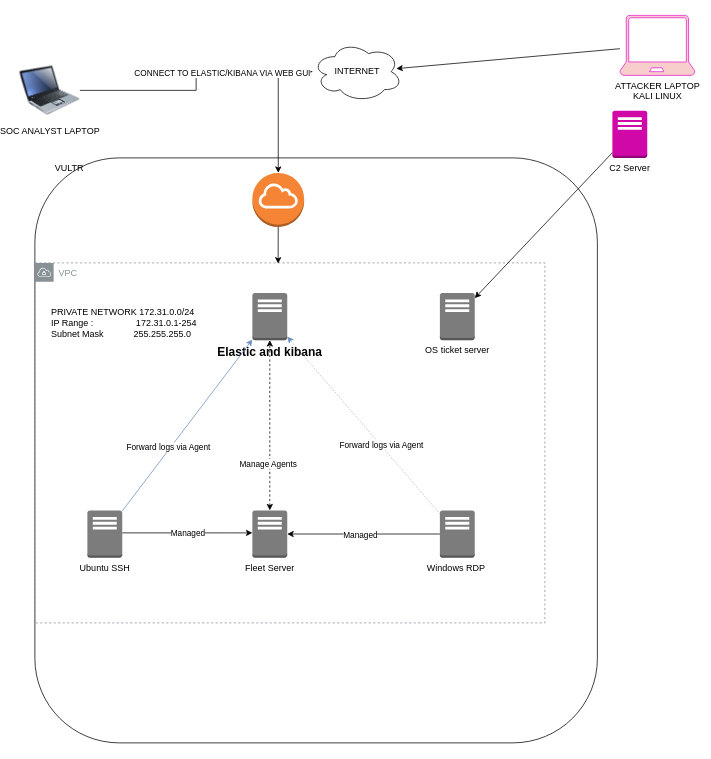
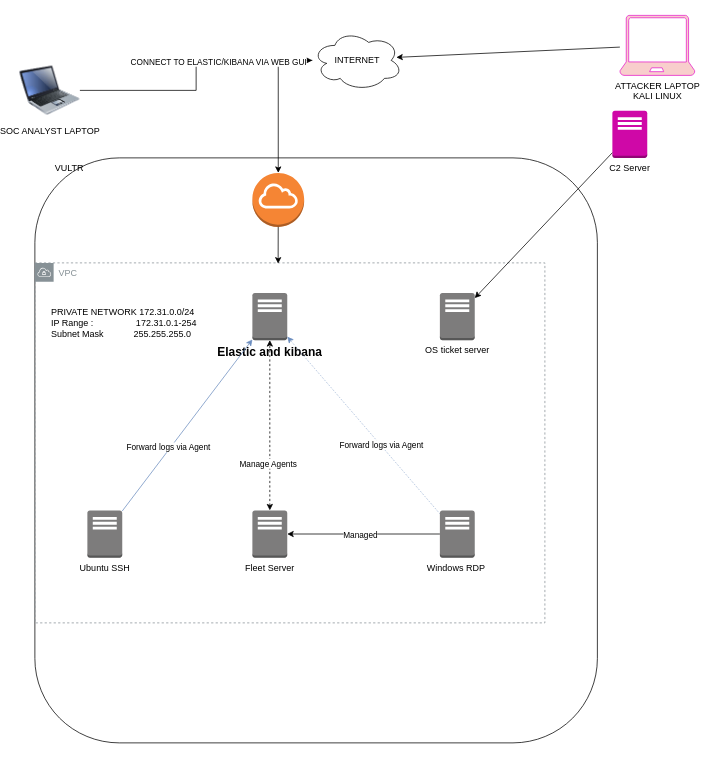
(357, 72) -> (357, 60)
(187, 533) -> none
